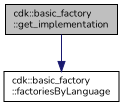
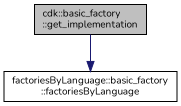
(62, 86) -> (90, 86)
